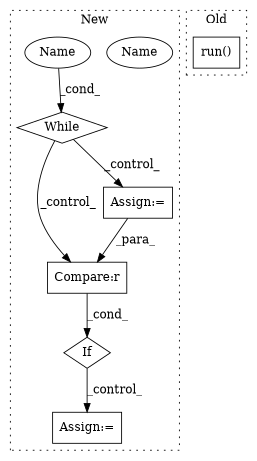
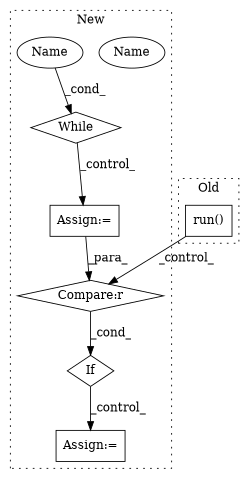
(38, 201) -> (151, 258)
(87, 278) -> (91, 296)
